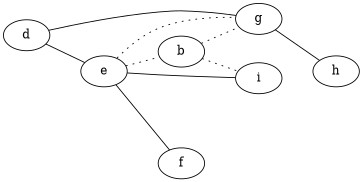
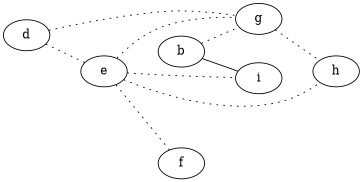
(142, 14) -> (142, 14)
(297, 45) -> (297, 45)
(65, 53) -> (65, 53)
(143, 61) -> (223, 105)
(220, 65) -> (220, 65)
(181, 76) -> (181, 76)
(143, 117) -> (143, 117)
